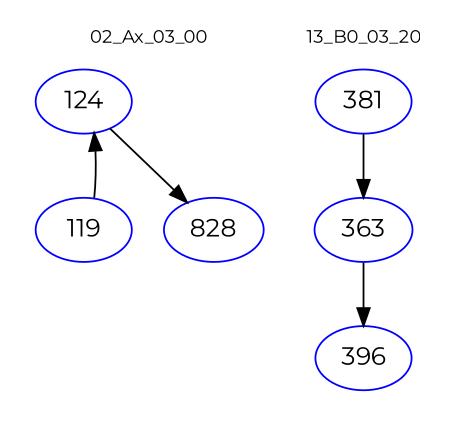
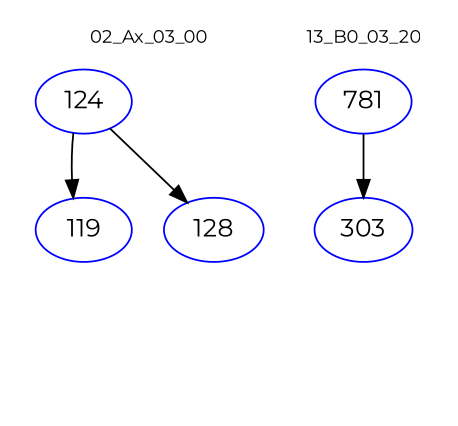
(364, 102) -> (364, 102)
(96, 175) -> (72, 156)
(214, 230) -> (214, 230)
(364, 230) -> (364, 230)
(364, 358) -> none
